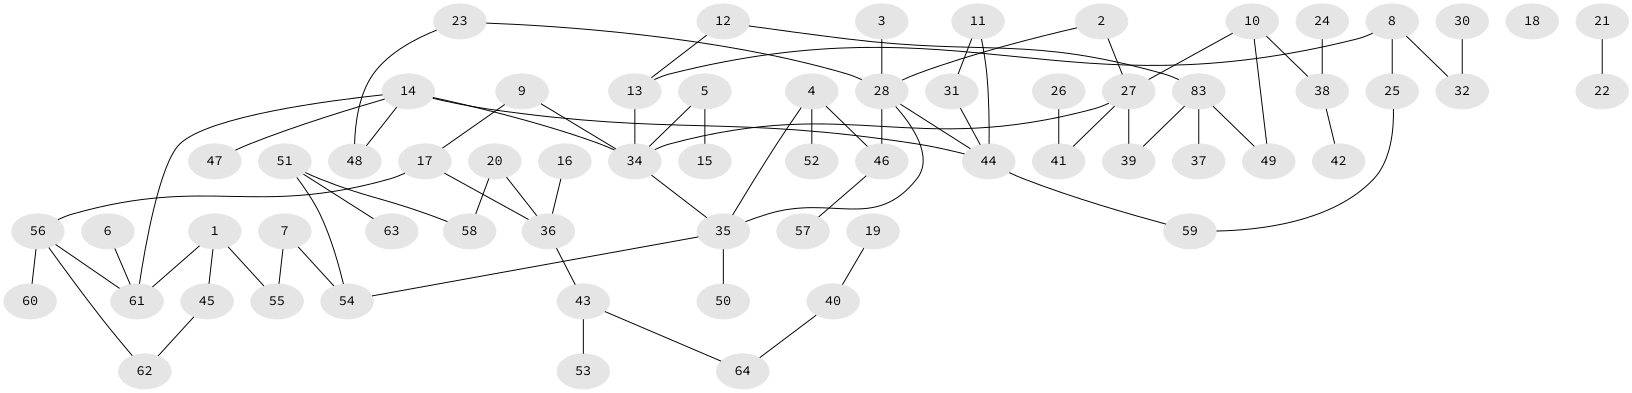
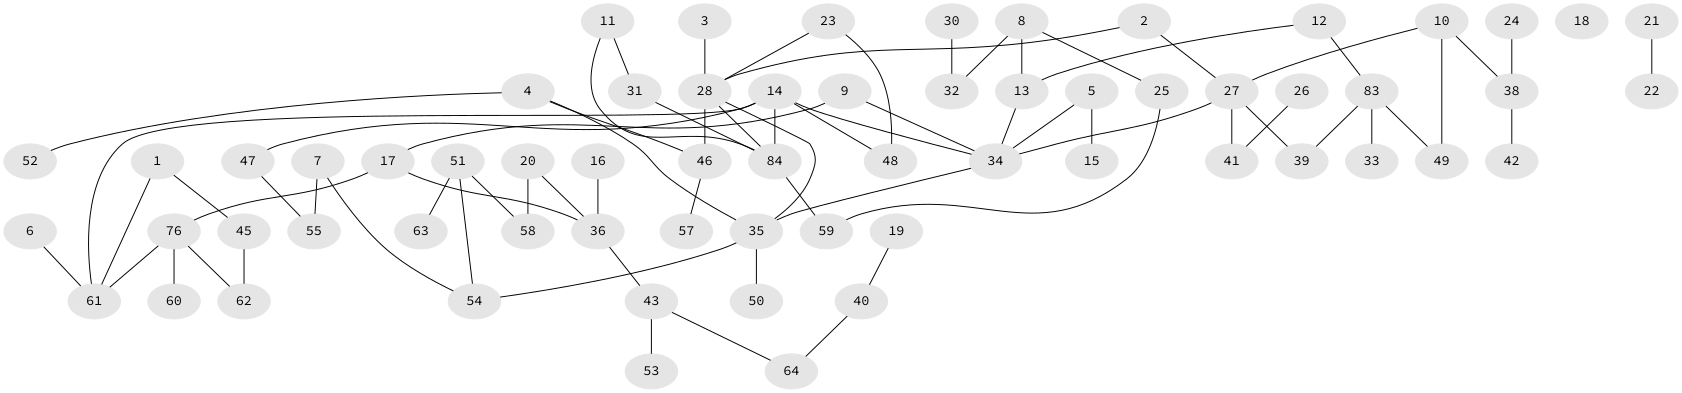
(989, 161) -> (775, 161)
(1199, 161) -> (1372, 161)
(38, 231) -> (174, 231)
(246, 266) -> (275, 190)
